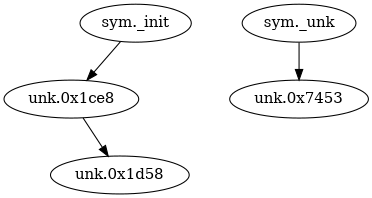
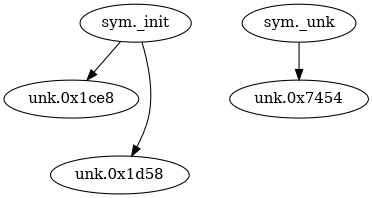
(299, 99) -> (299, 99)
(93, 133) -> (151, 95)
